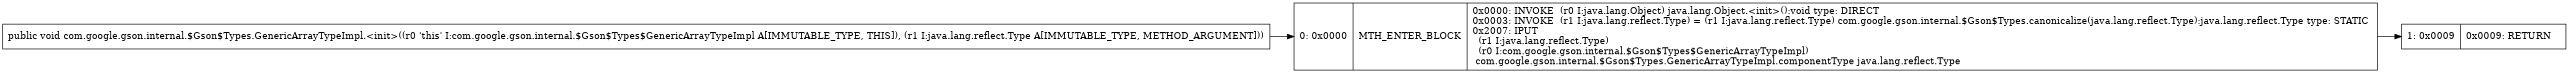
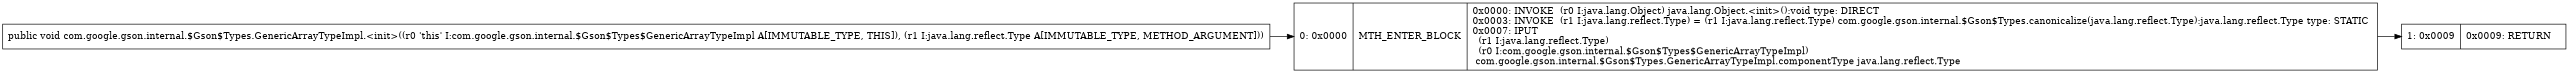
(1508, 31) -> (1508, 31)
